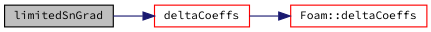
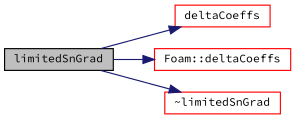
(264, 16) -> (128, 60)
none -> (223, 103)
